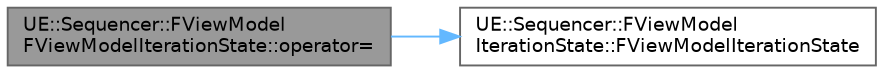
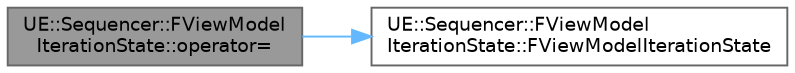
(199, 37) -> (155, 37)
